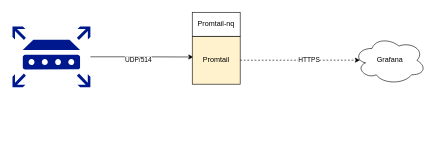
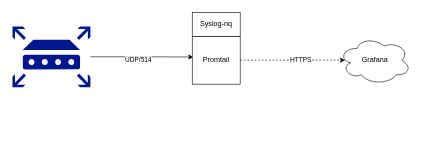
(216, 24) -> (216, 24)
(216, 60) -> (216, 60)
(390, 60) -> (375, 60)
